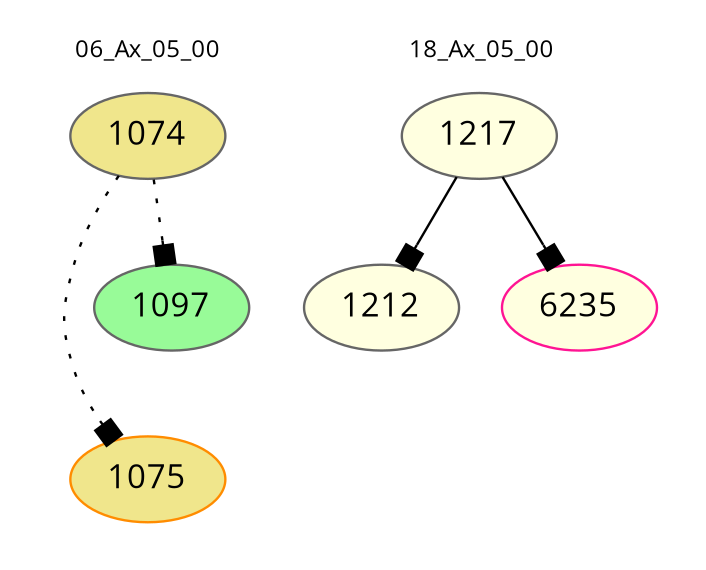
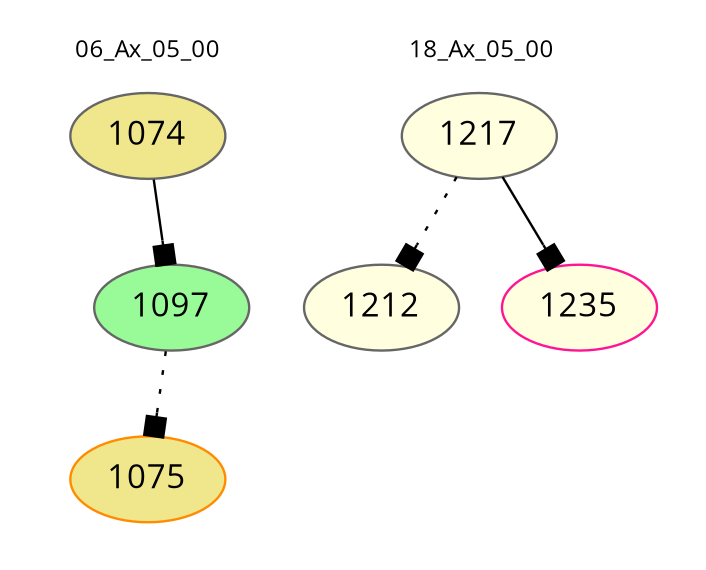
(158, 210) -> (158, 210)
(437, 211) -> (437, 211)
(67, 296) -> (161, 382)
(579, 308) -> (579, 308)
